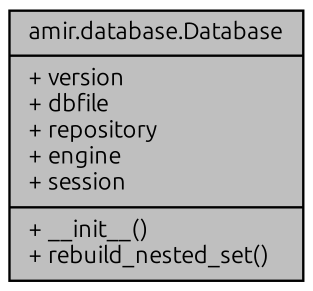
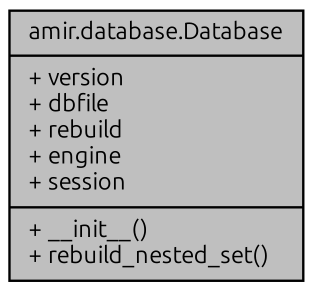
(94, 130) -> (76, 130)
